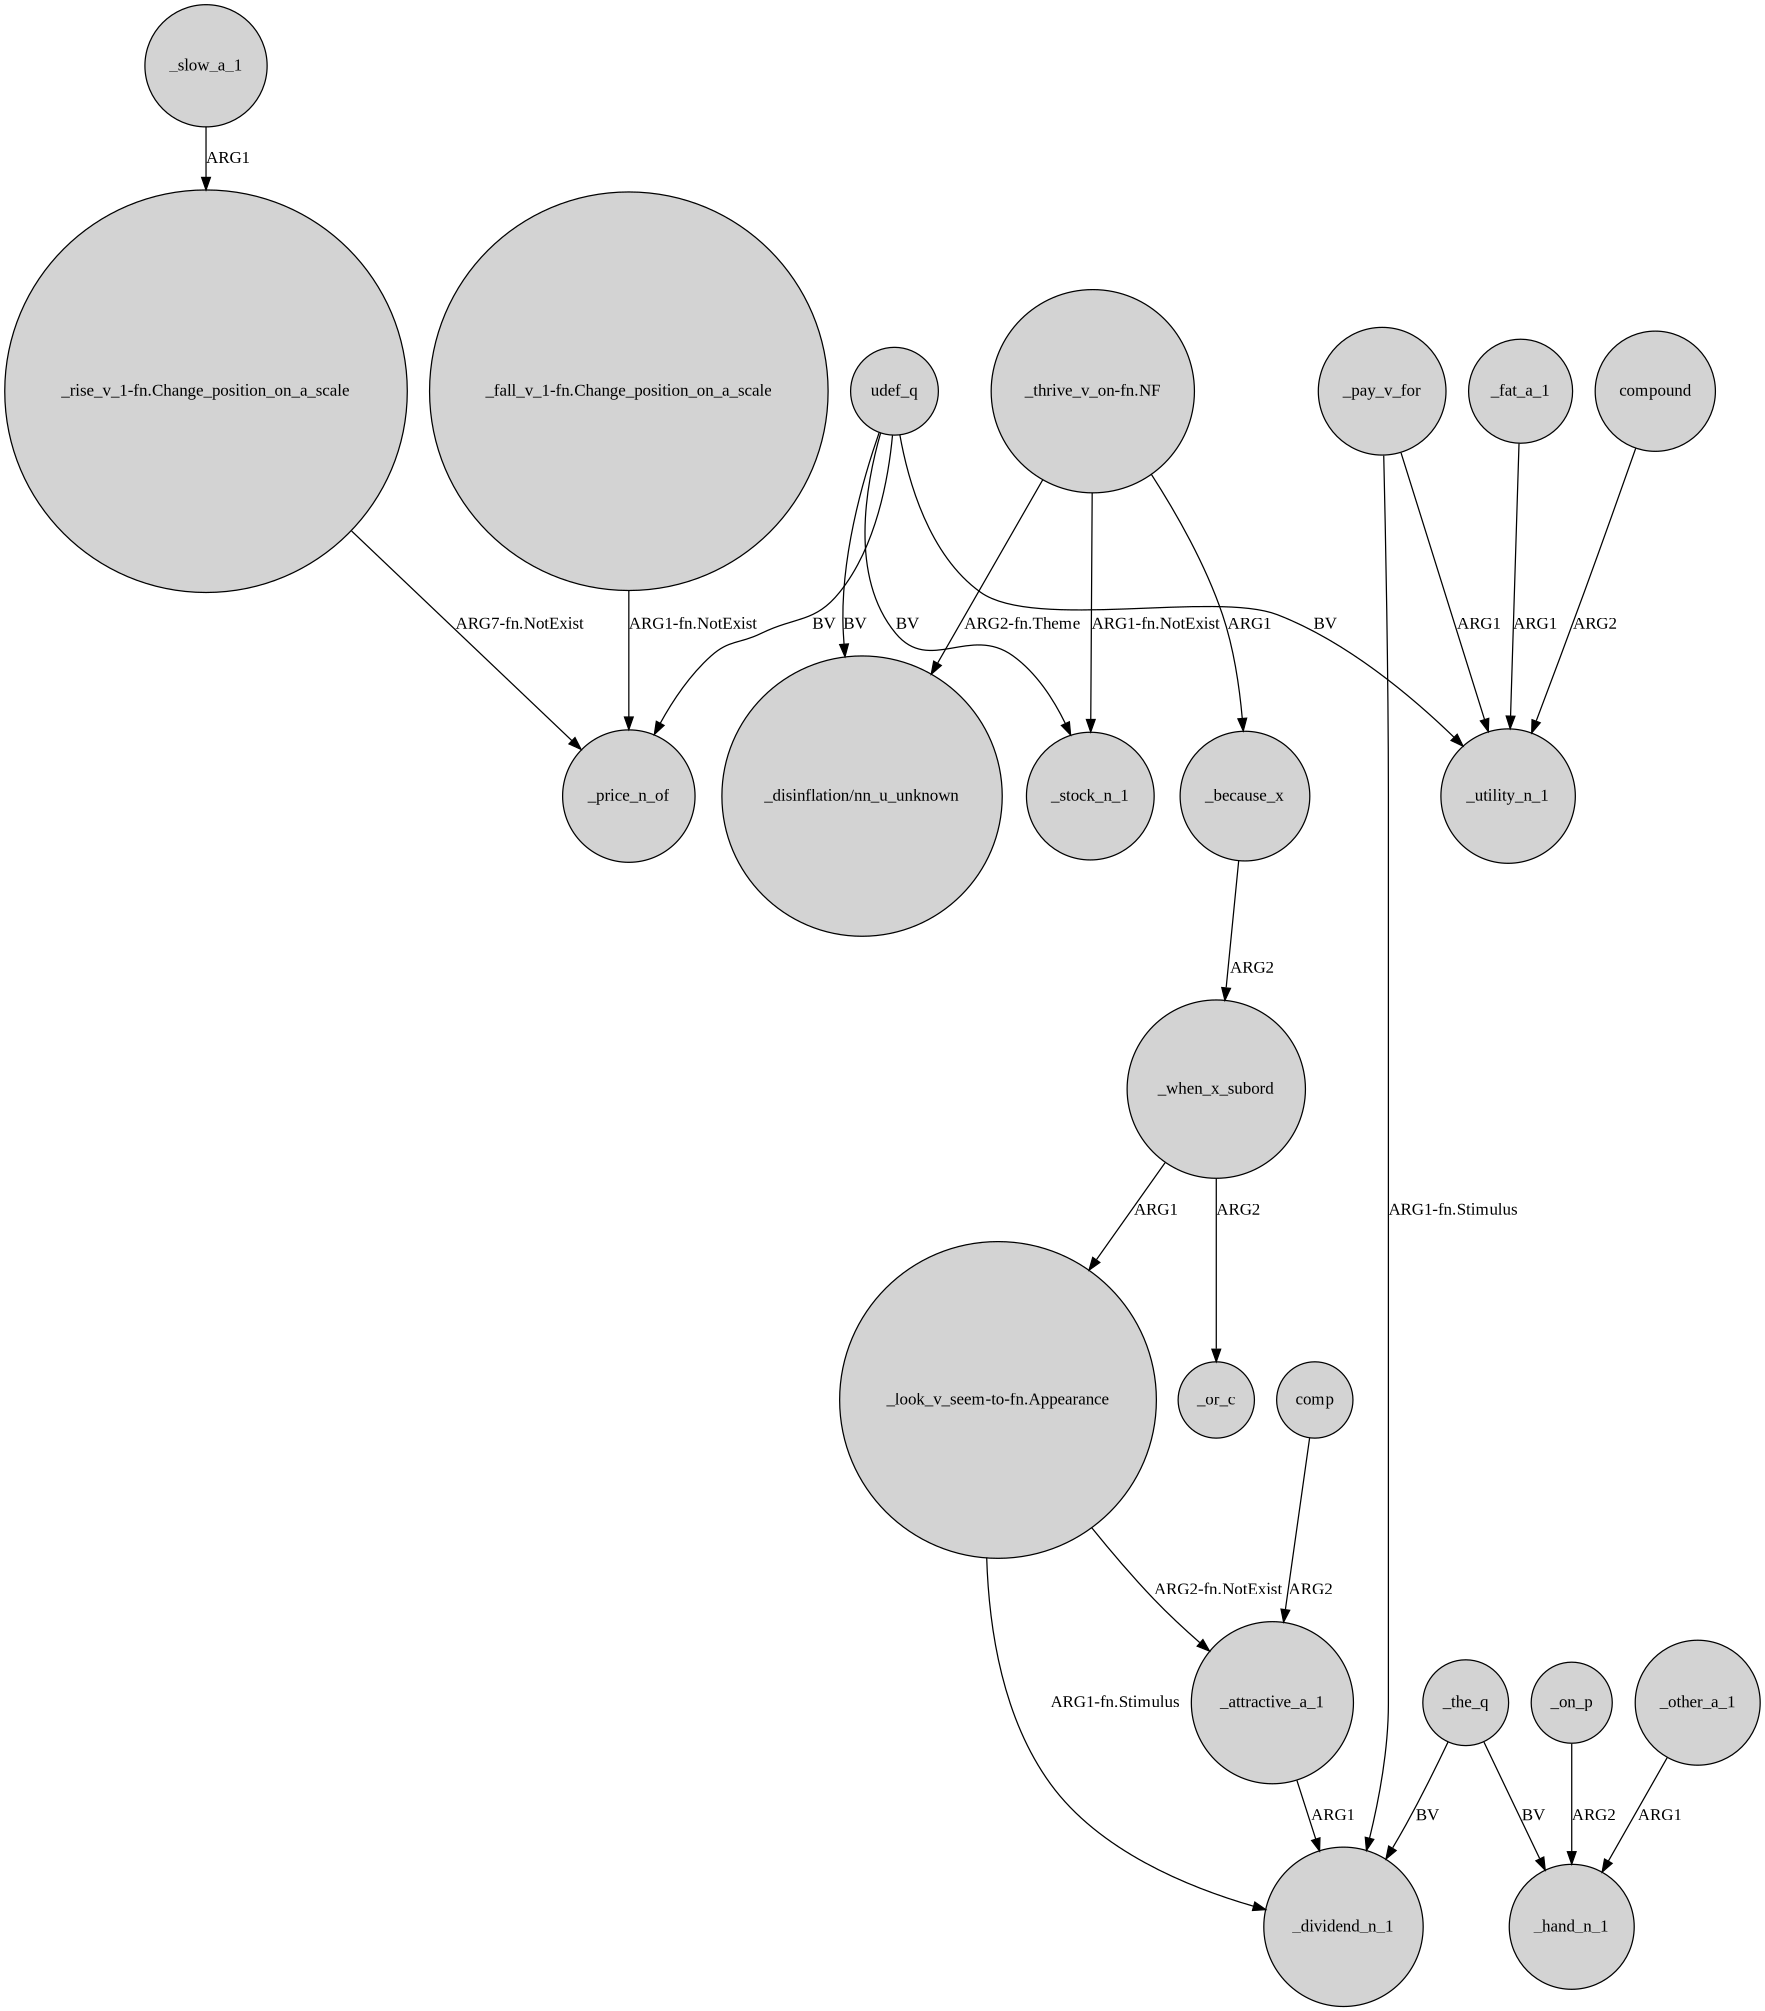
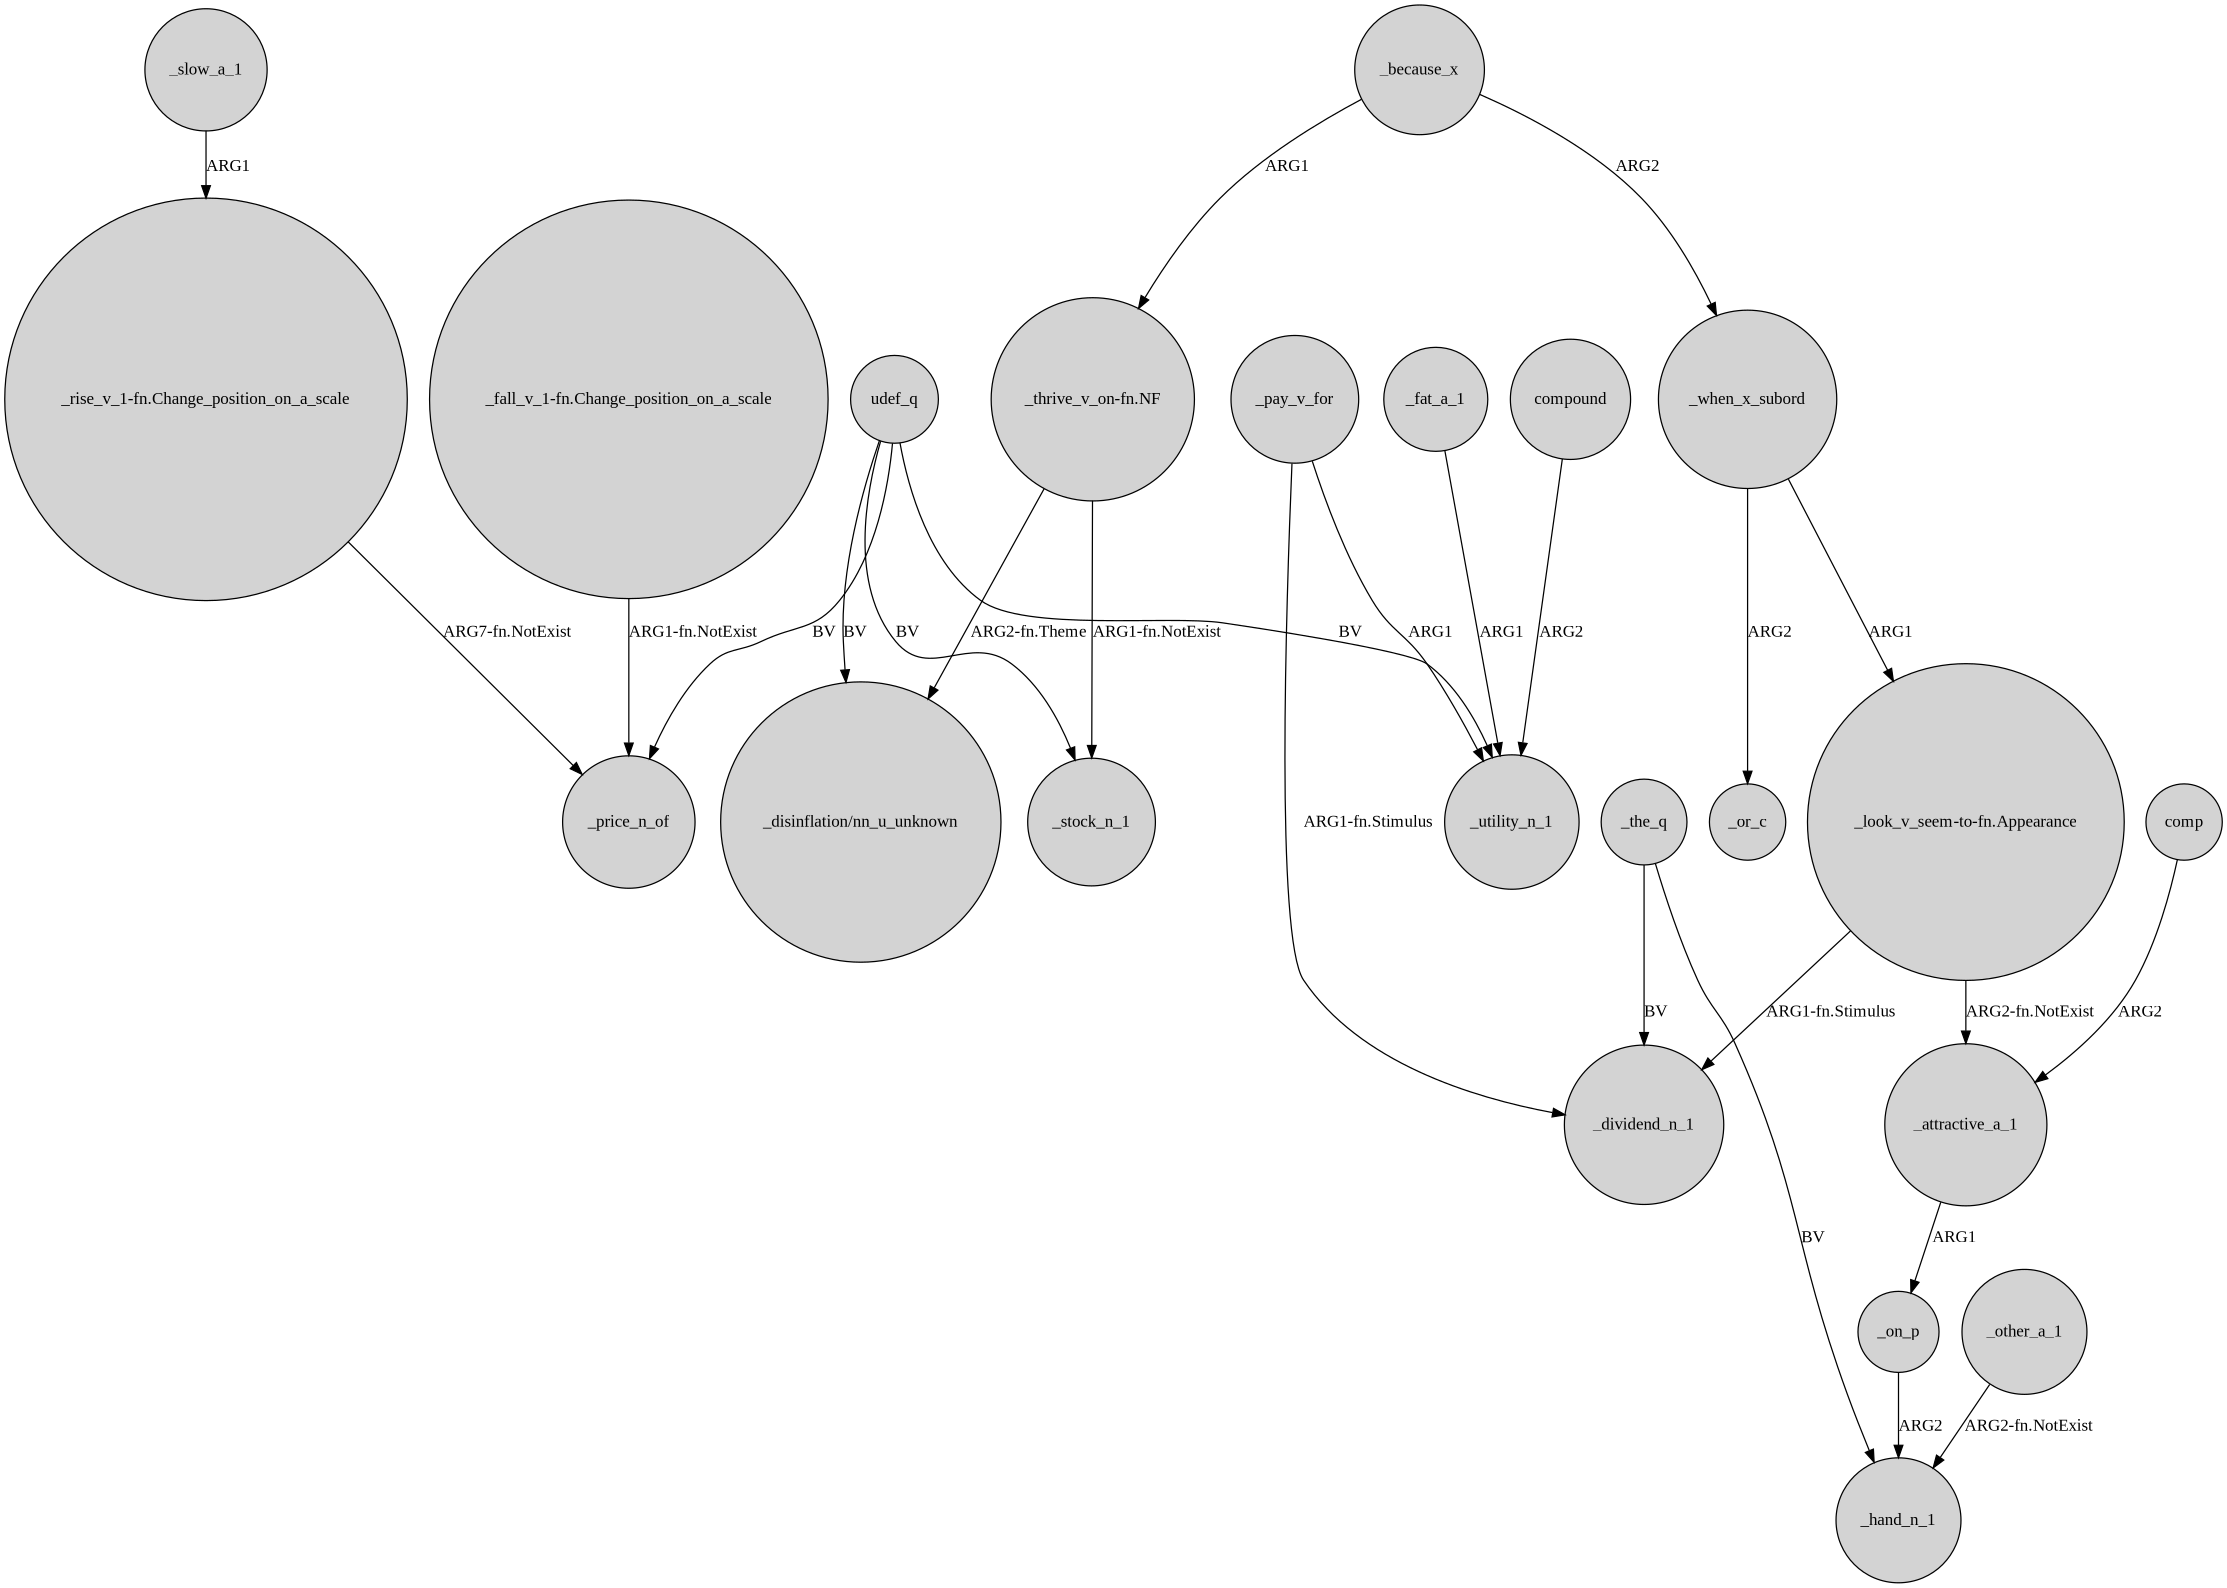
(1213, 590) -> (1238, 182)
(1306, 1810) -> (1928, 1242)
(1660, 1816) -> (2029, 1426)
